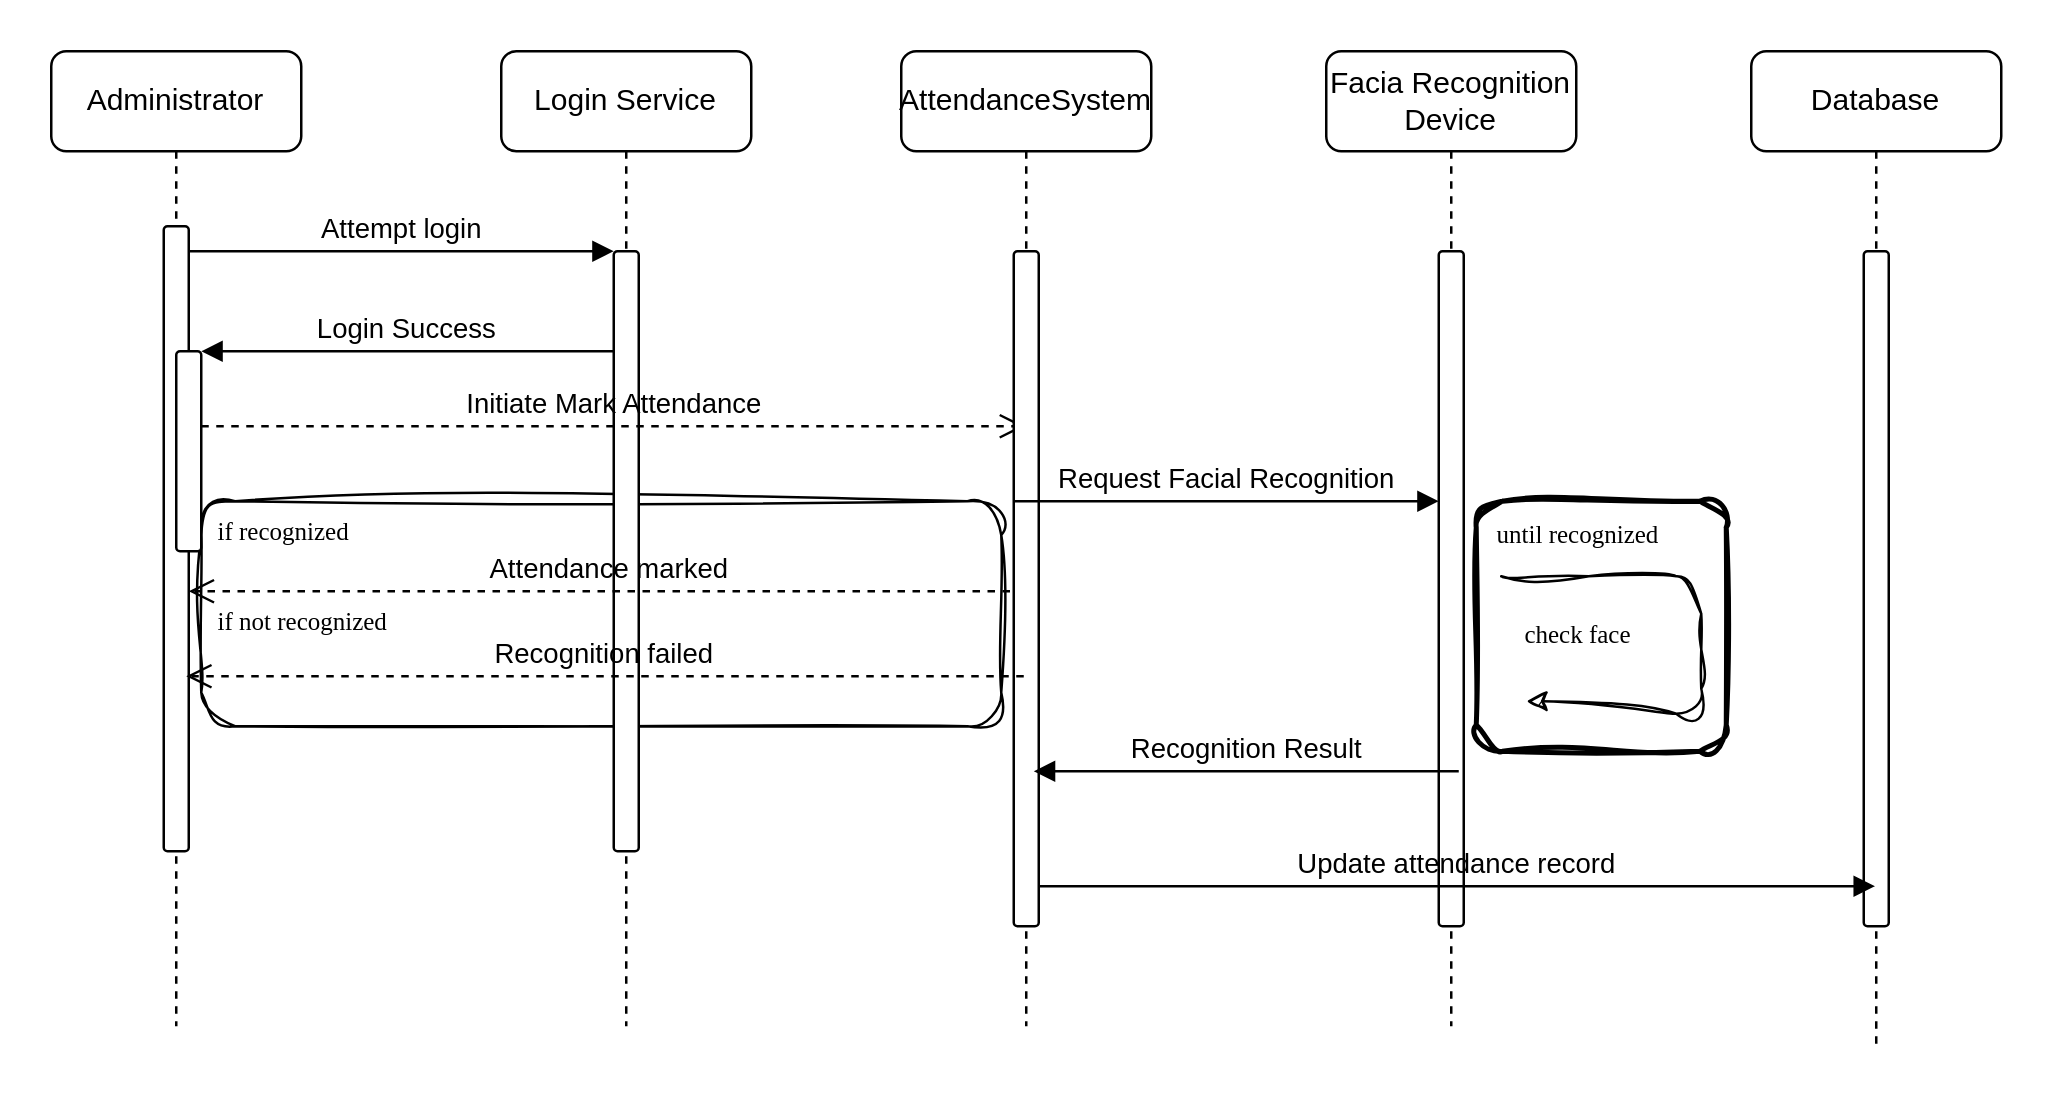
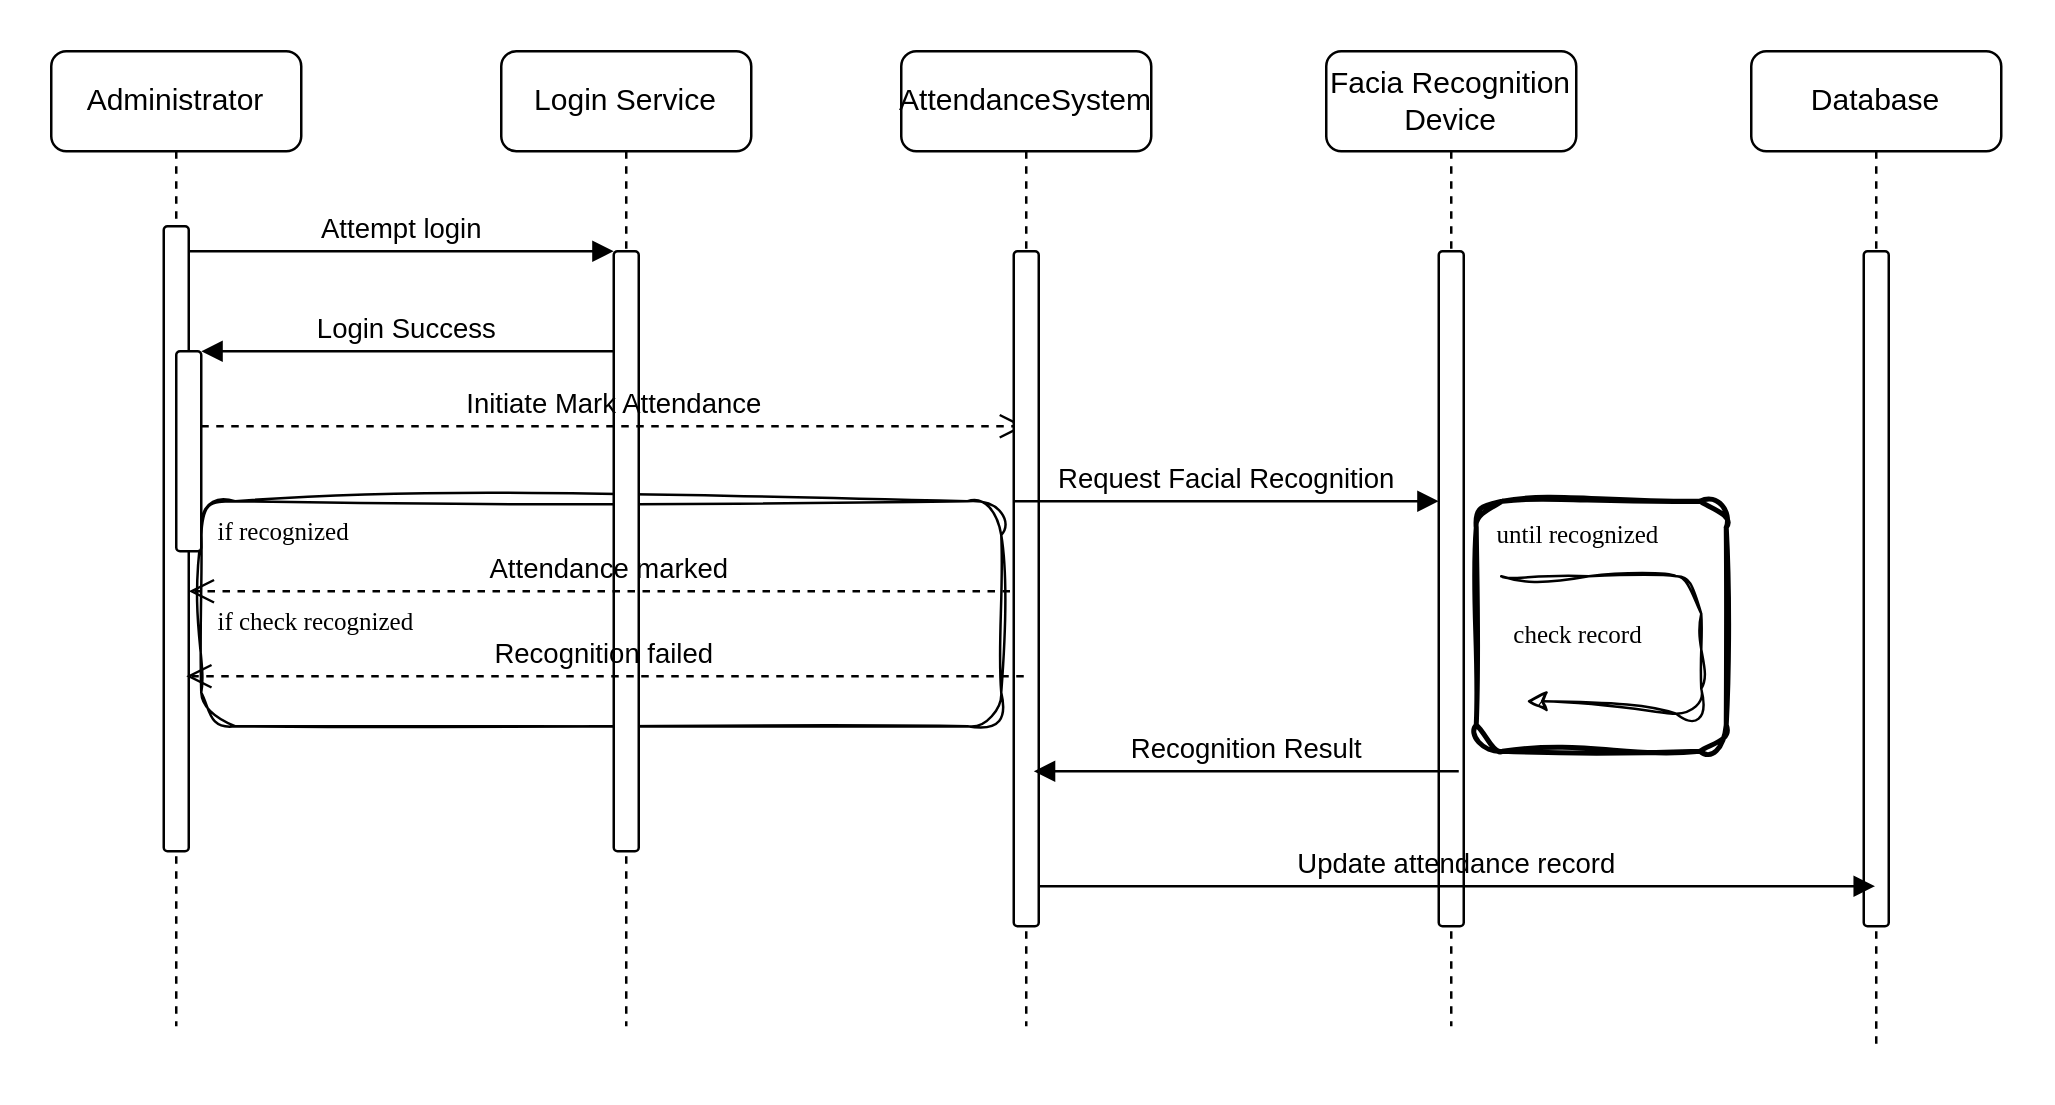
(302, 546) -> (314, 546)
(1579, 546) -> (1579, 546)
